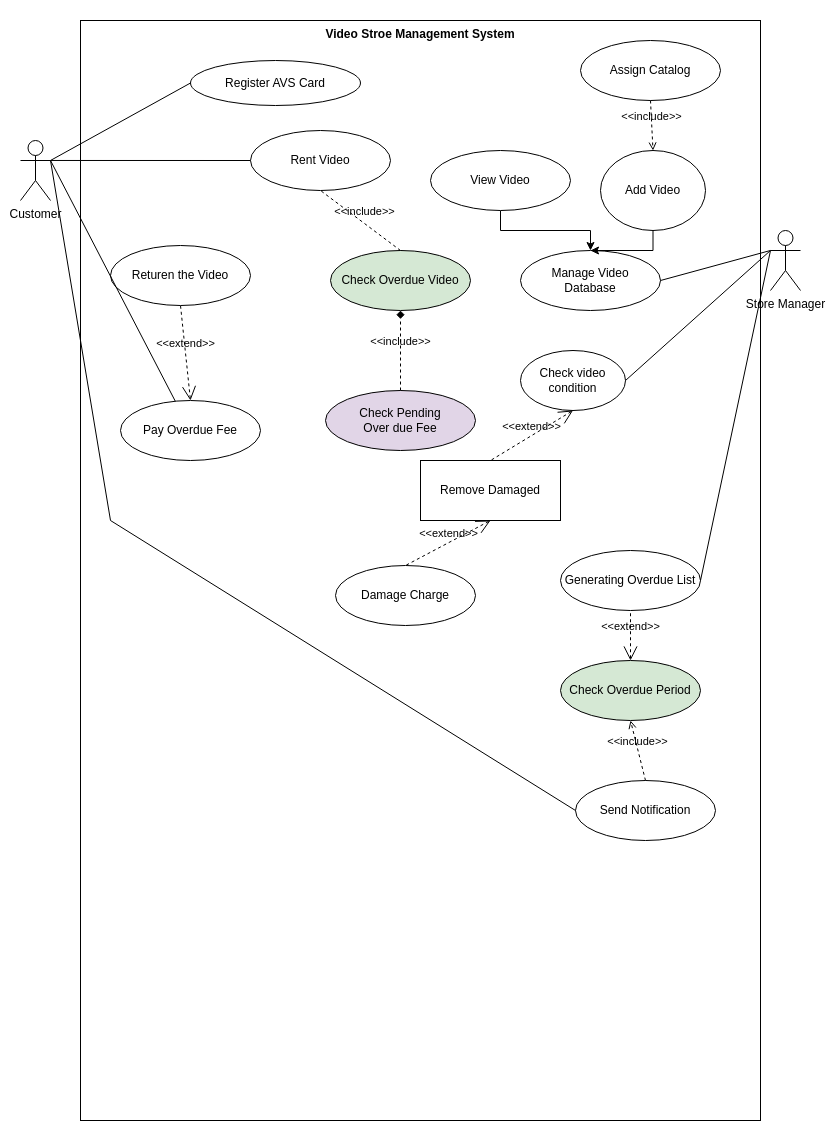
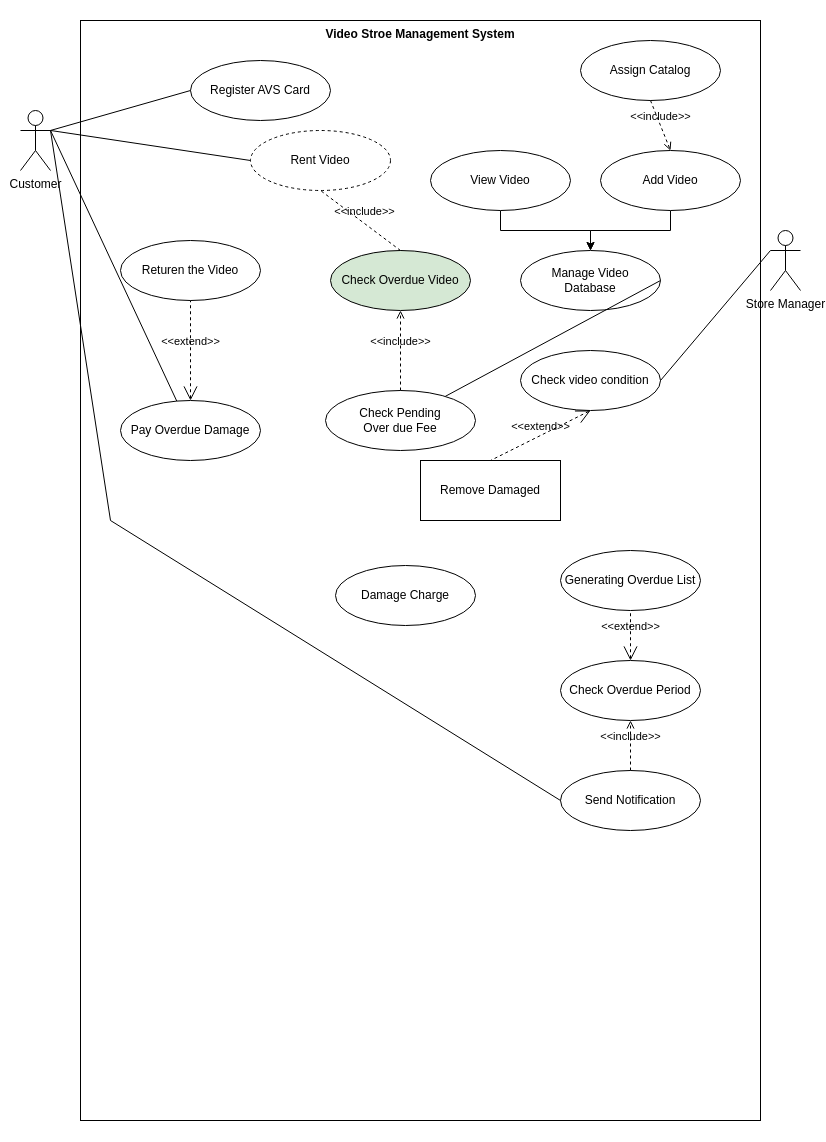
(276, 83) -> (261, 91)
(321, 161) -> (321, 161)
(36, 171) -> (36, 141)
(653, 191) -> (671, 181)
(713, 266) -> (553, 338)
(181, 276) -> (191, 271)
(401, 319) -> (401, 316)
(573, 381) -> (591, 381)
(735, 416) -> none
(401, 421) -> (401, 421)
(191, 431) -> (191, 431)
(447, 543) -> none
(631, 691) -> (631, 691)
(646, 811) -> (631, 801)
